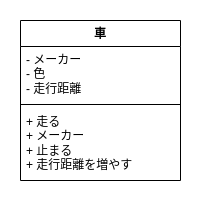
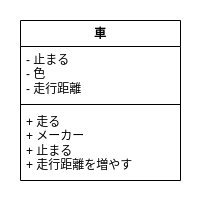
(56, 75) -> (56, 75)
